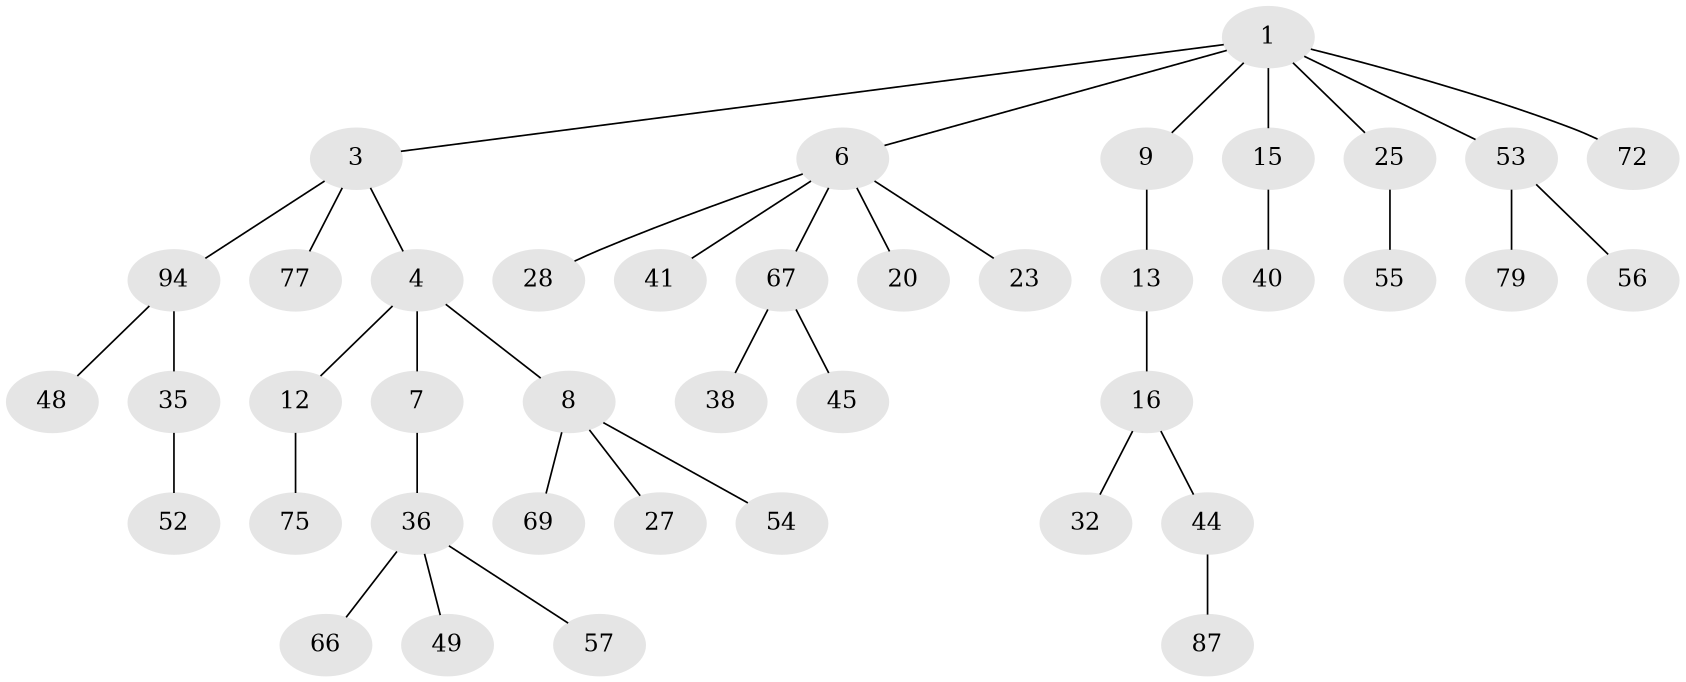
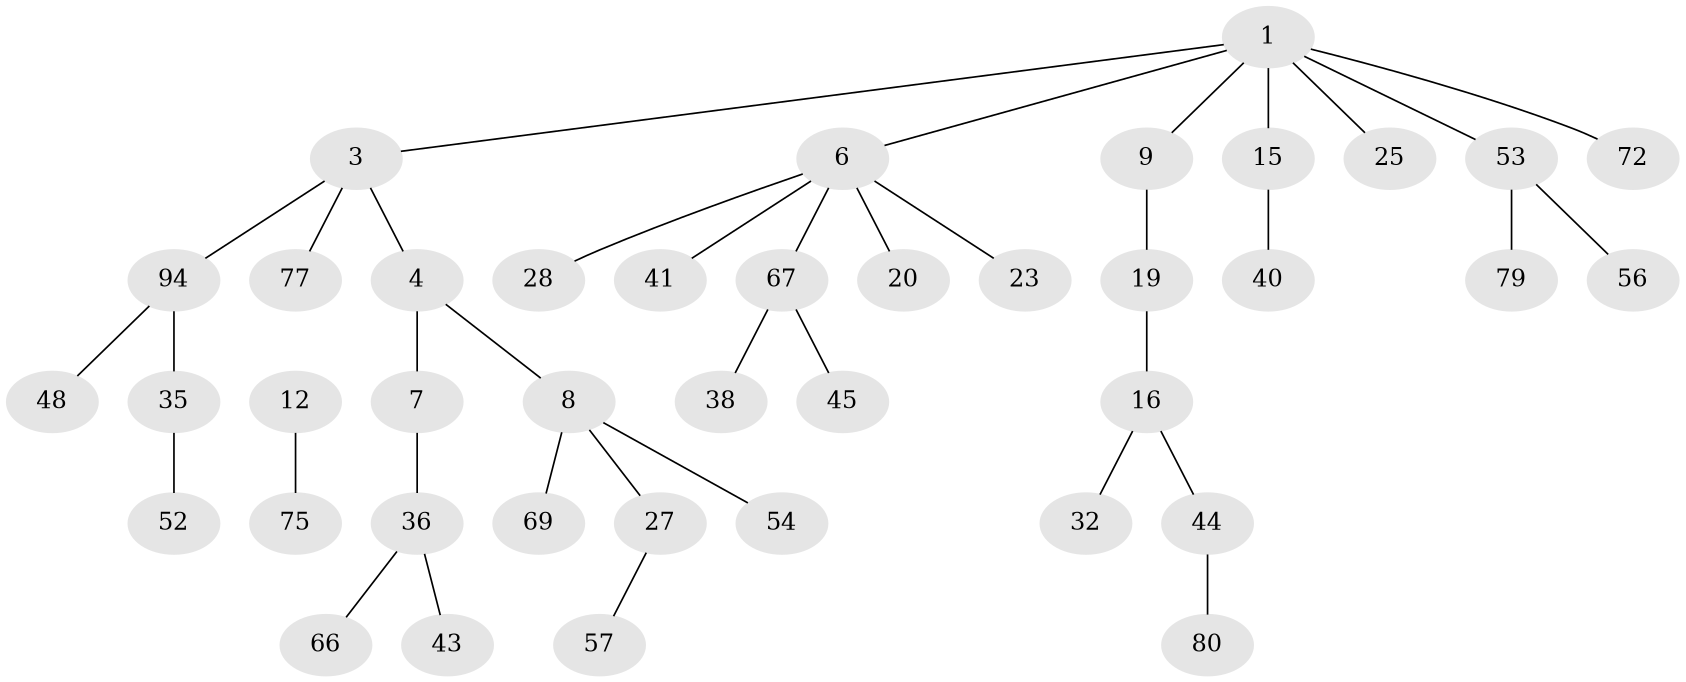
(1147, 280) -> (1147, 280)
(1390, 280) -> none
(357, 341) -> none
(509, 584) -> (630, 584)
(448, 645) -> (448, 645)
(1208, 645) -> (1208, 645)
